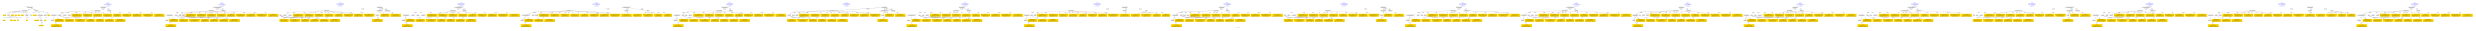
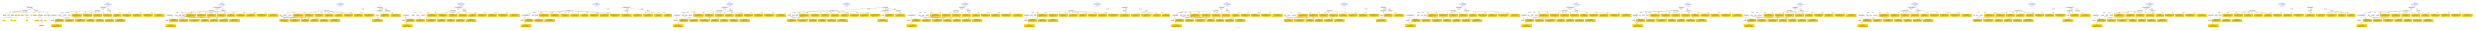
(18, 20) -> none
